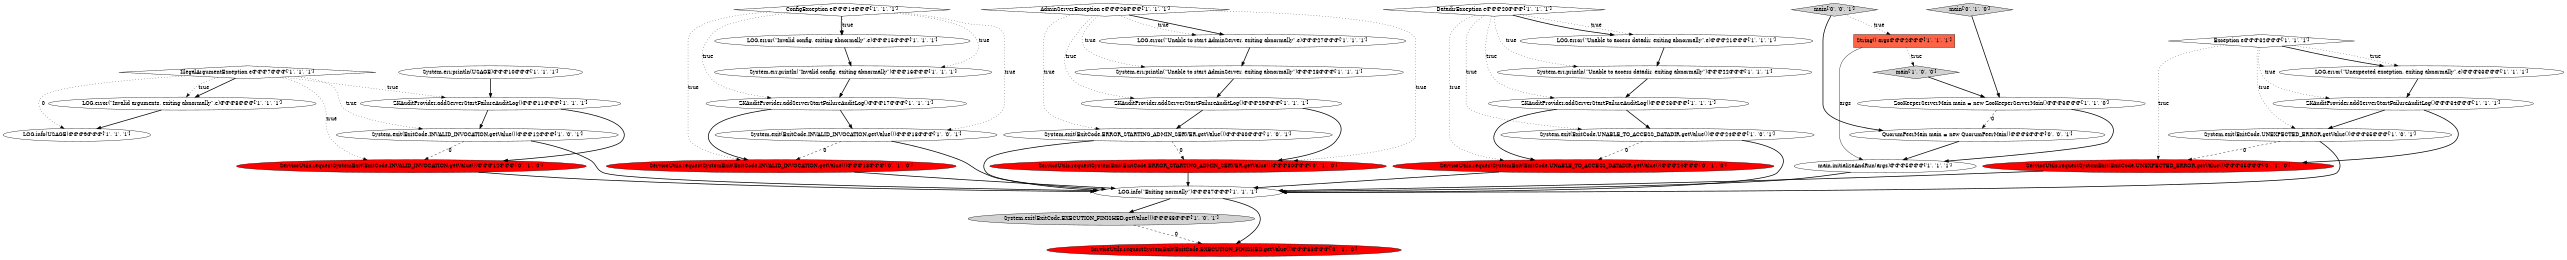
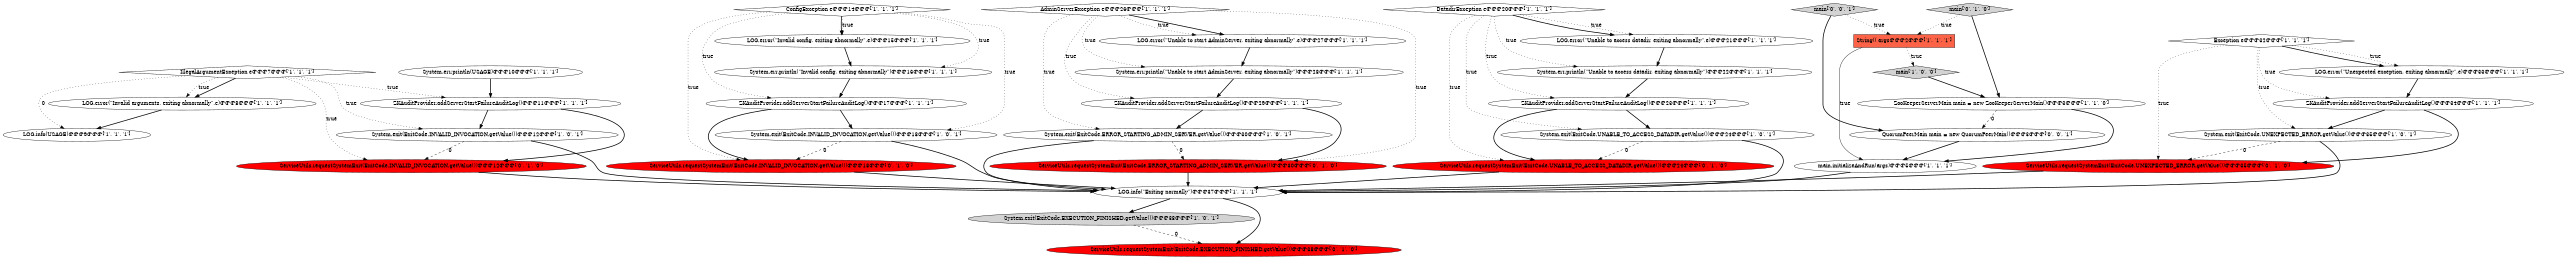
none -> (1940, 24)
(1845, 104) -> (1845, 104)
